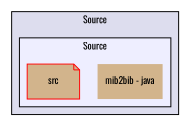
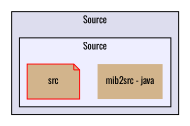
(130, 82) -> (130, 82)
